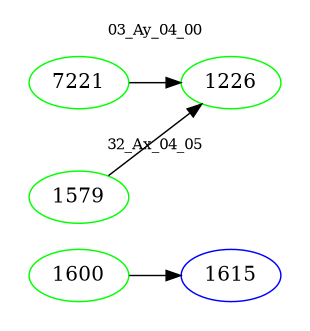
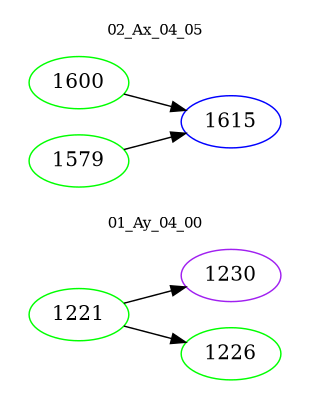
(155, 31) -> (155, 224)
(79, 83) -> (79, 315)
(149, 144) -> (148, 143)
(155, 146) -> (155, 31)
none -> (231, 276)
